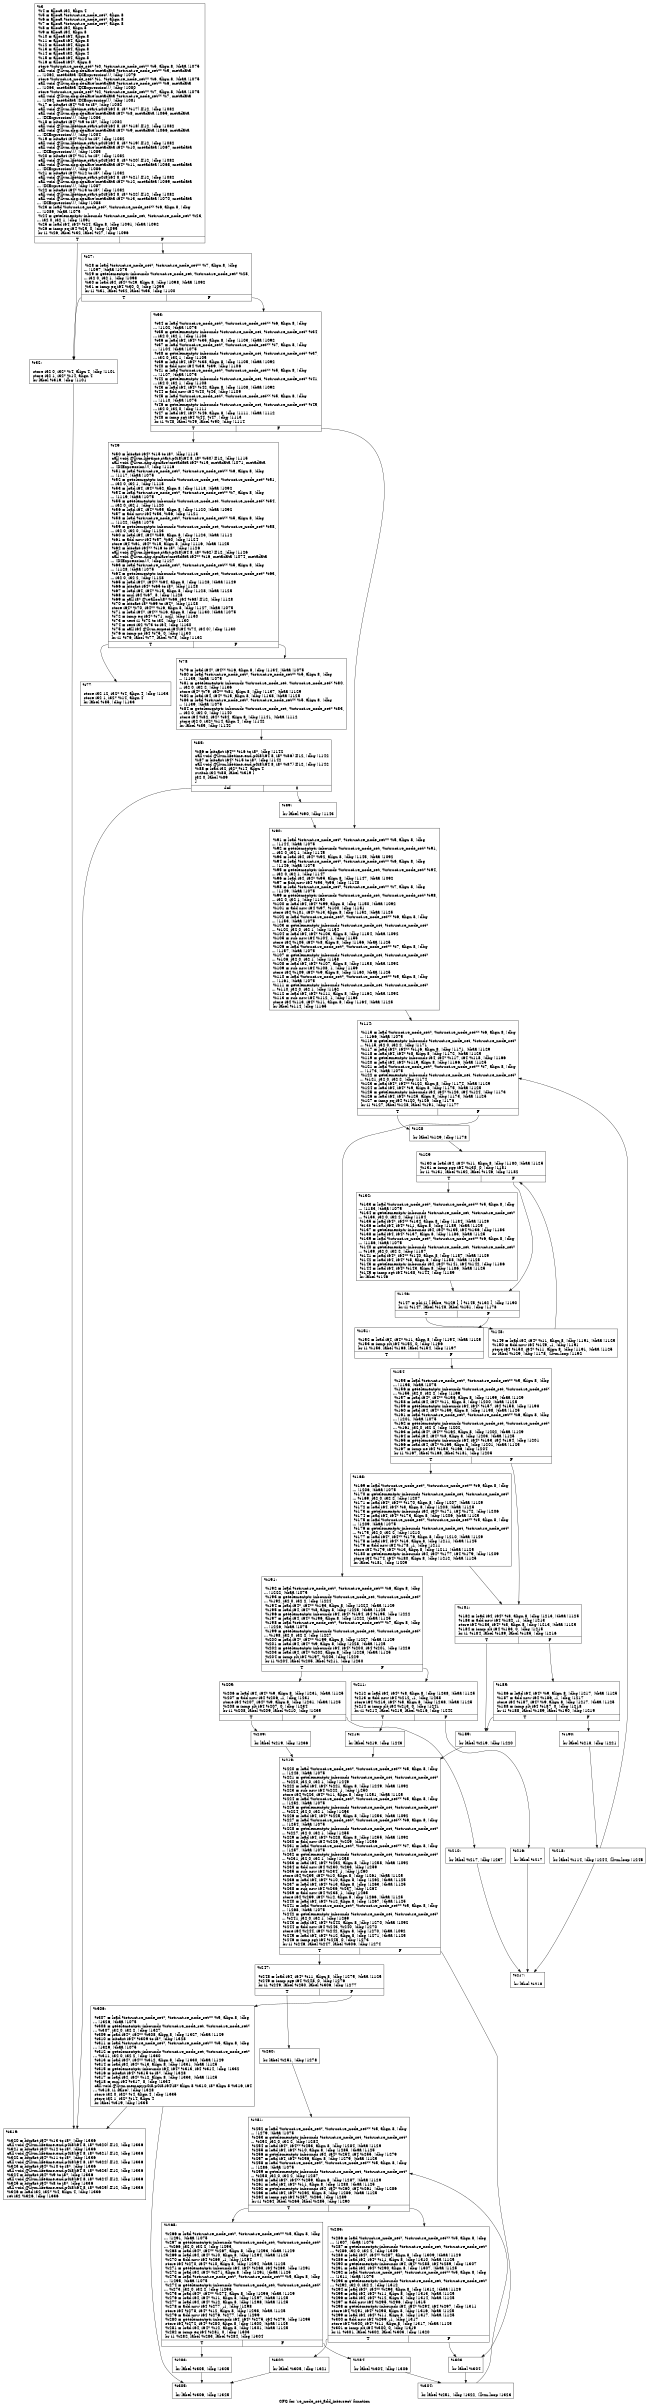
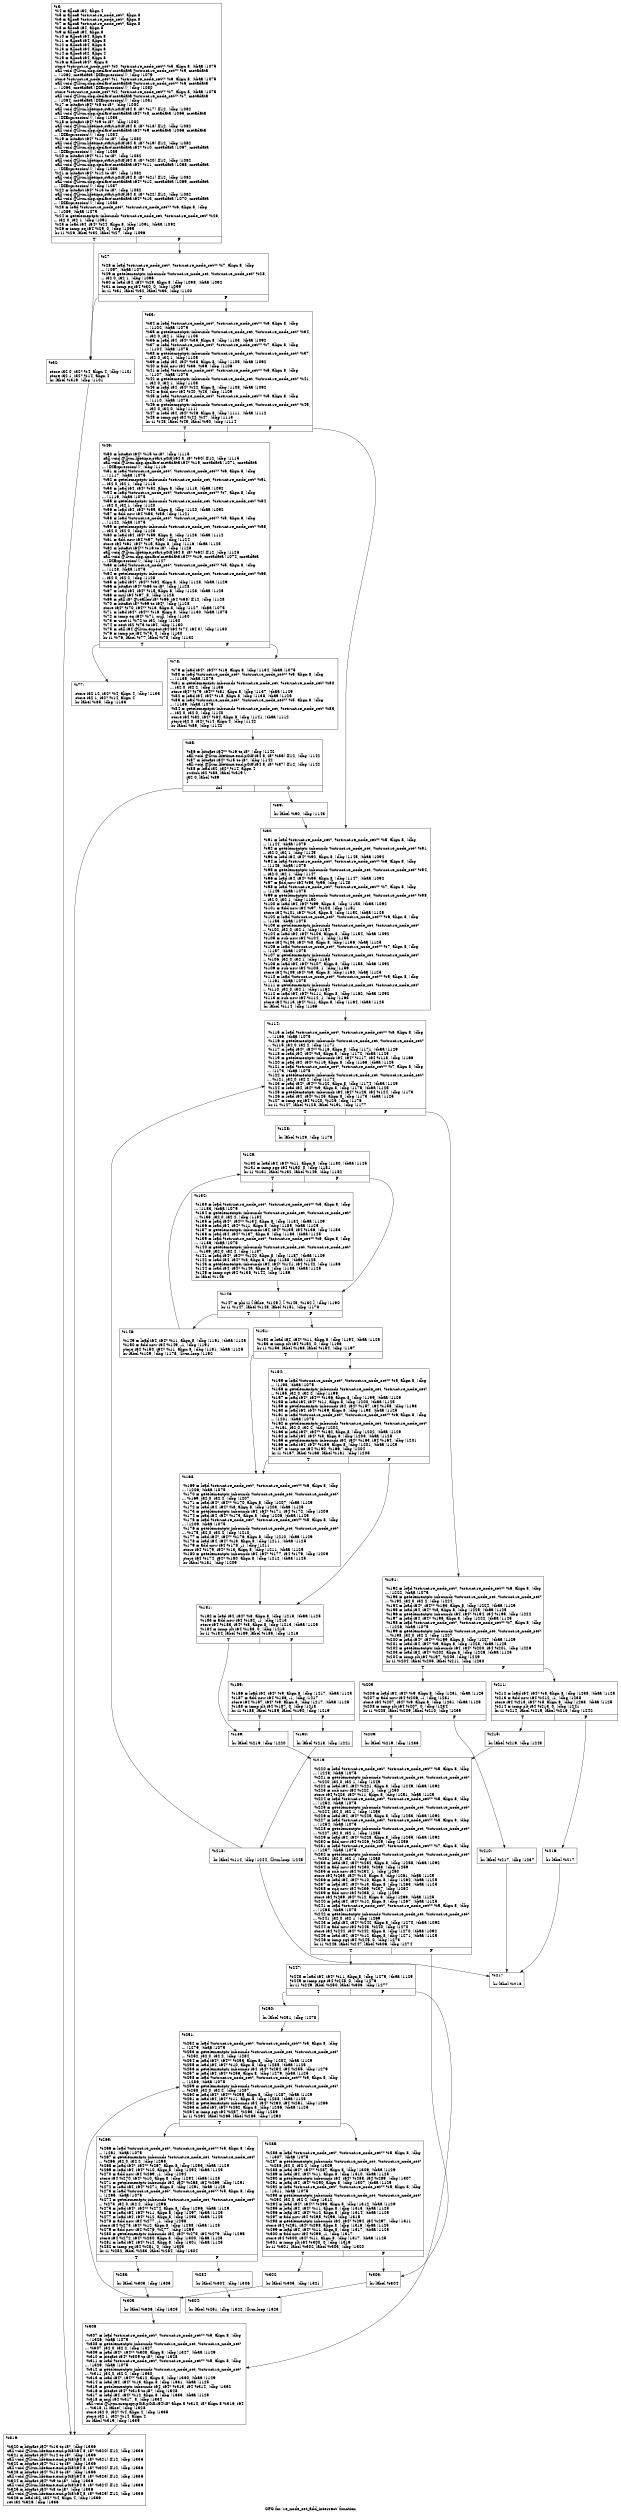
none -> (252, 1413)
(151, 2248) -> (153, 2317)
